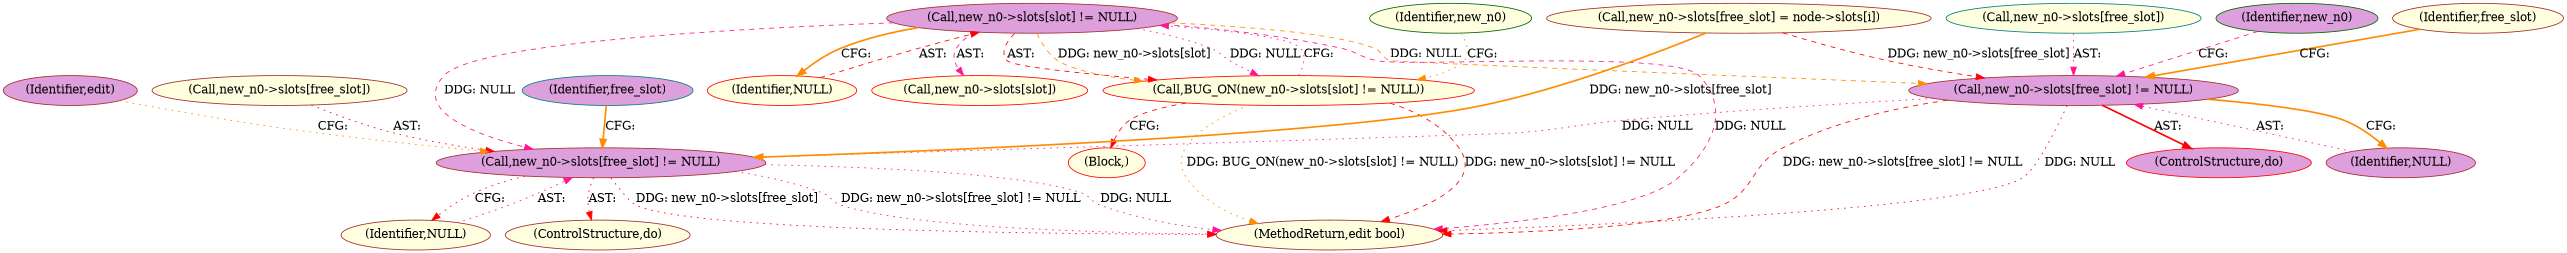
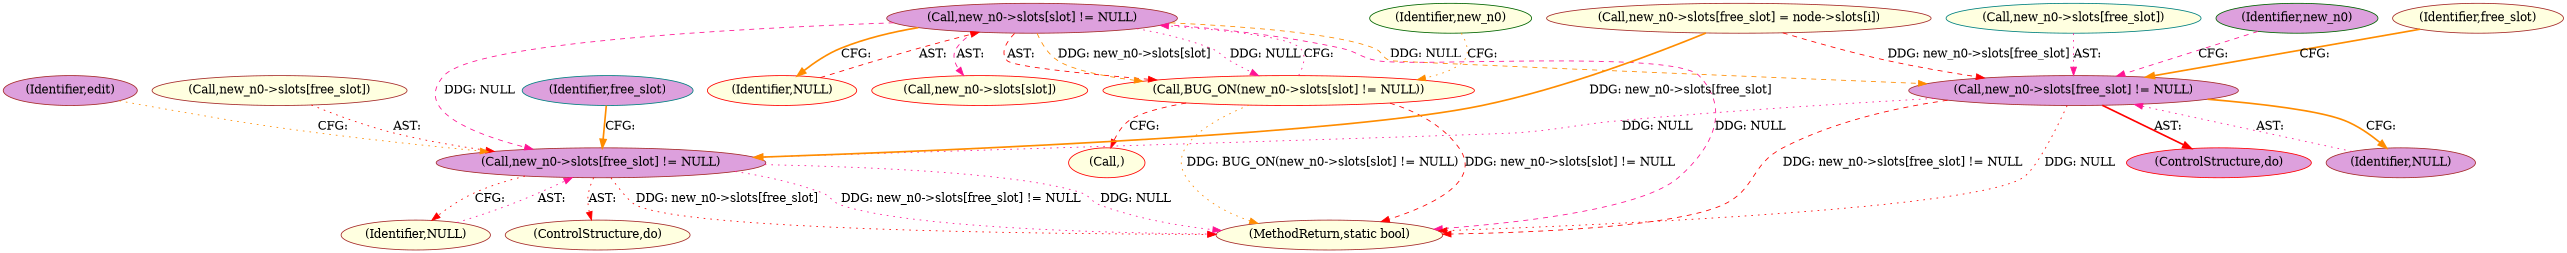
(1107, 163) -> (1107, 163)
(1329, 235) -> (1329, 235)
